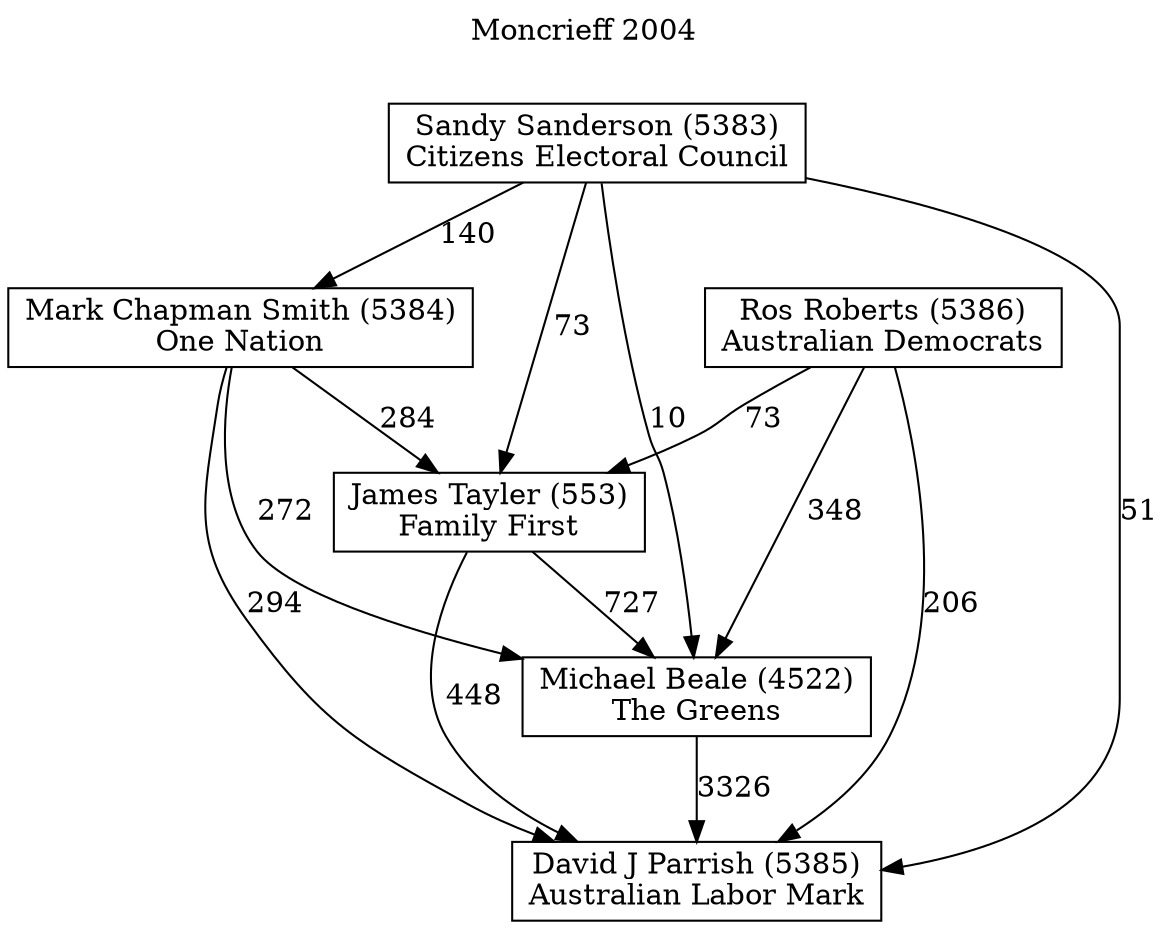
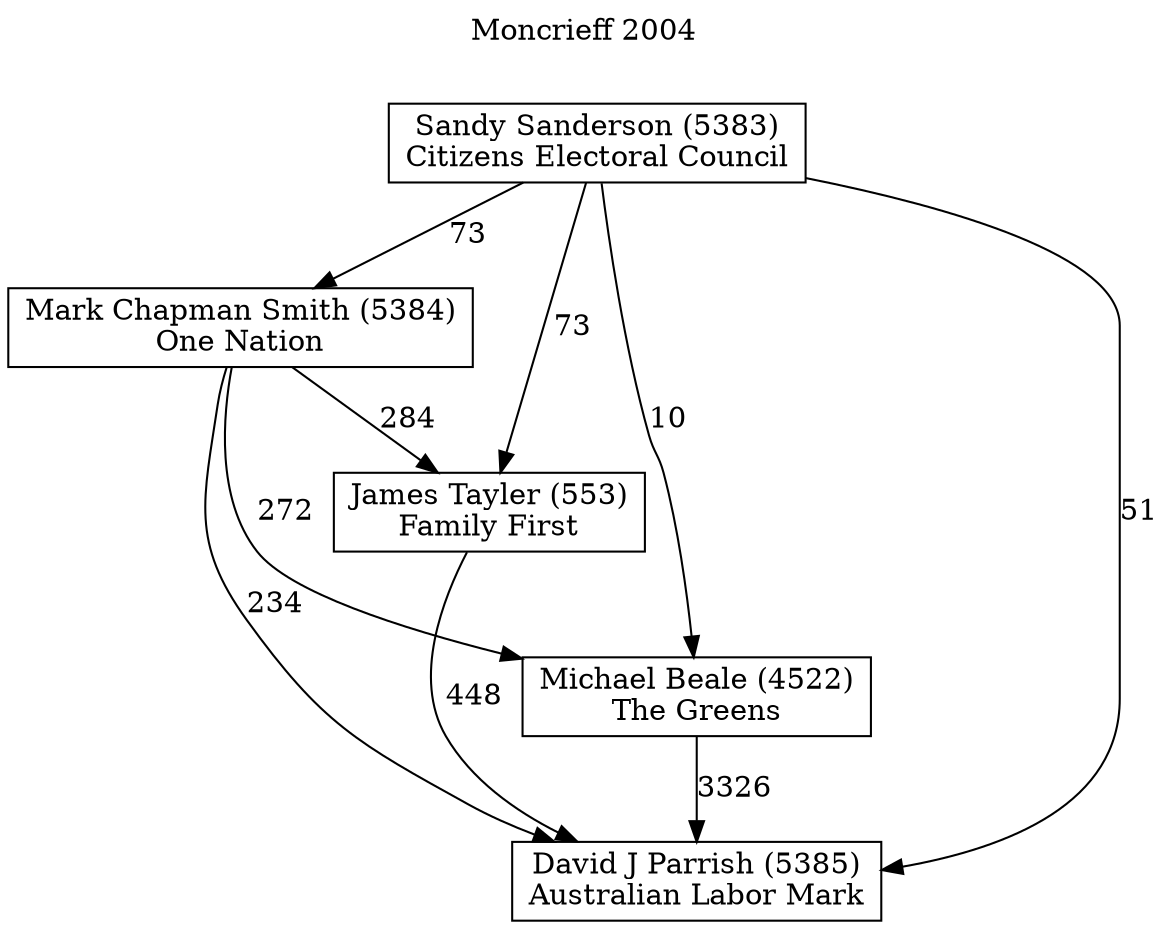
(469, 235) -> (469, 235)
(883, 328) -> none
(585, 598) -> none
(276, 604) -> (276, 604)
